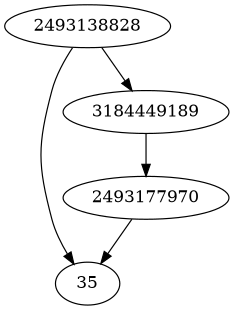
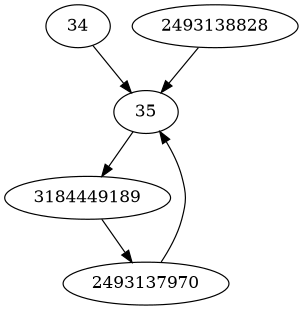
none -> (78, 26)
(113, 64) -> (121, 149)
(146, 198) -> (146, 284)
